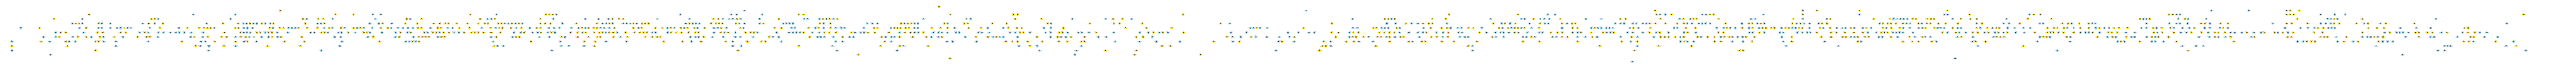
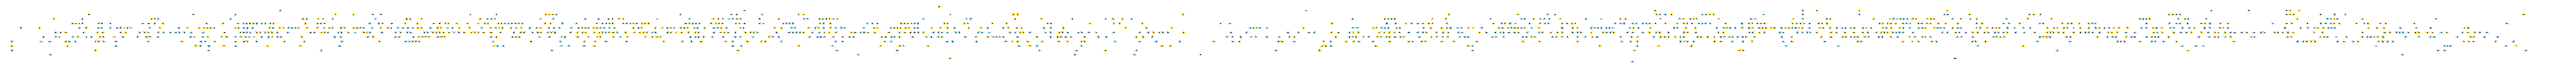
(540, 24) -> none
